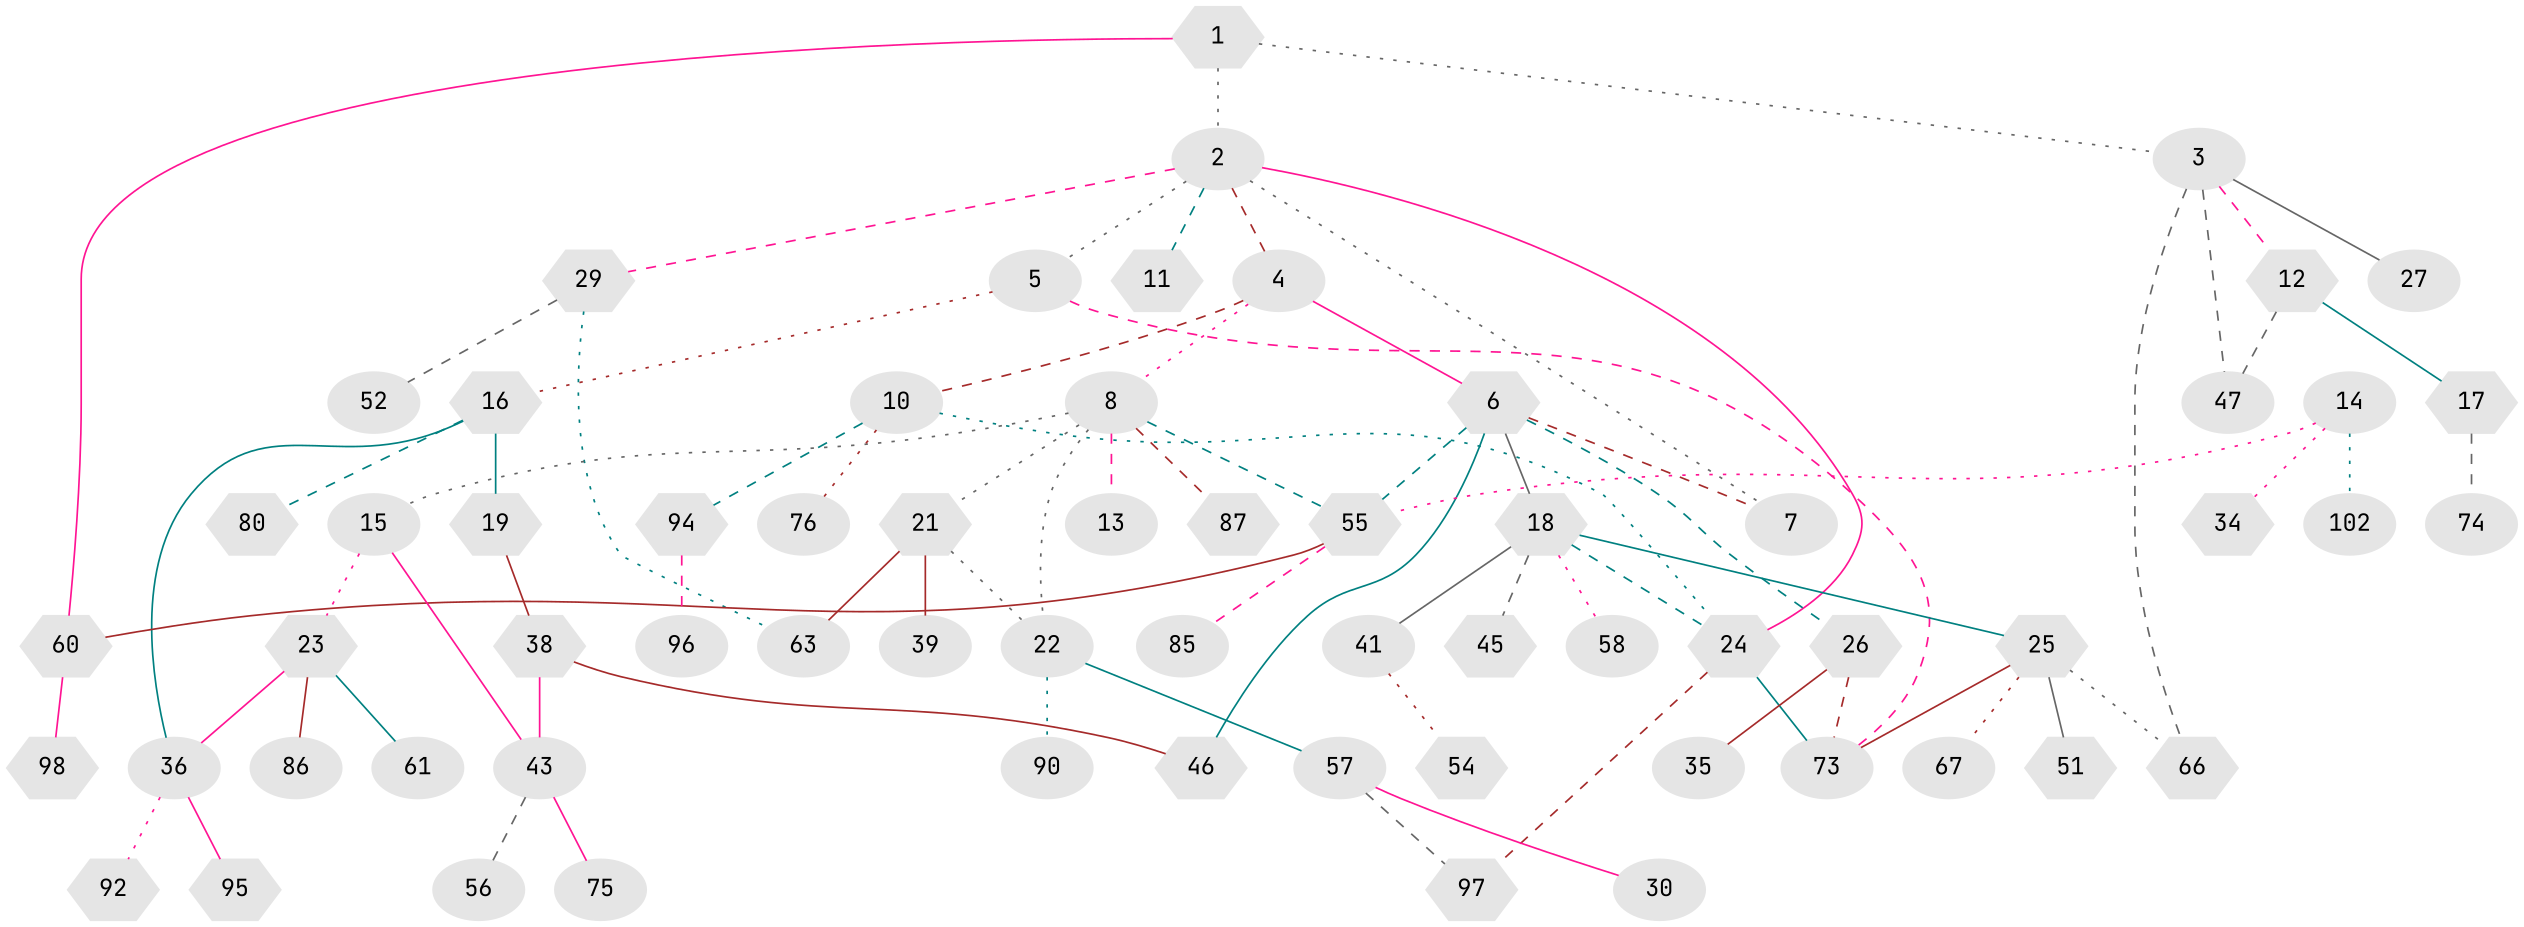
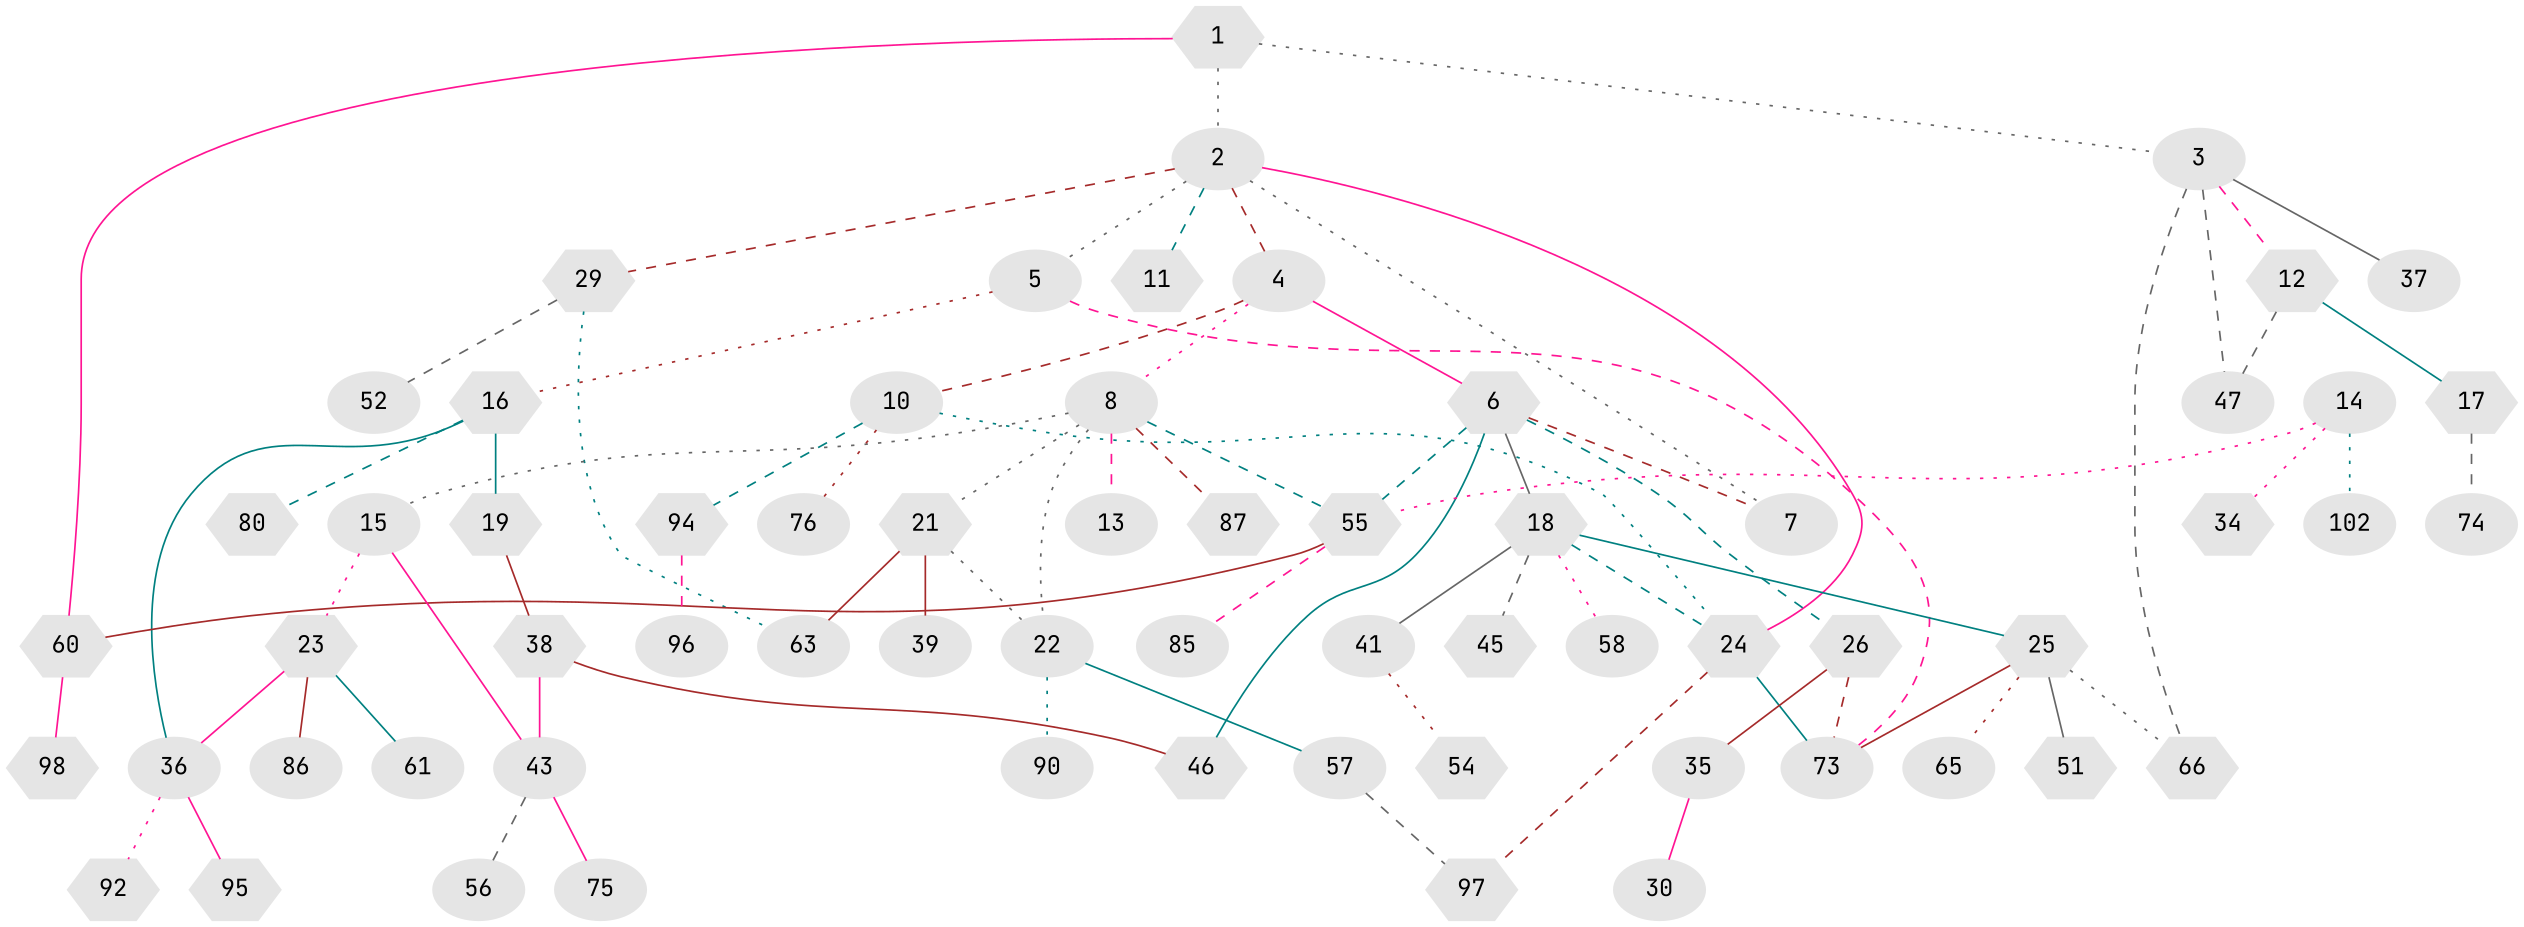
(901, 220) -> (901, 220)
(2414, 281) -> (2414, 281)
(1949, 768) -> (1949, 768)
(1496, 834) -> (1679, 829)
